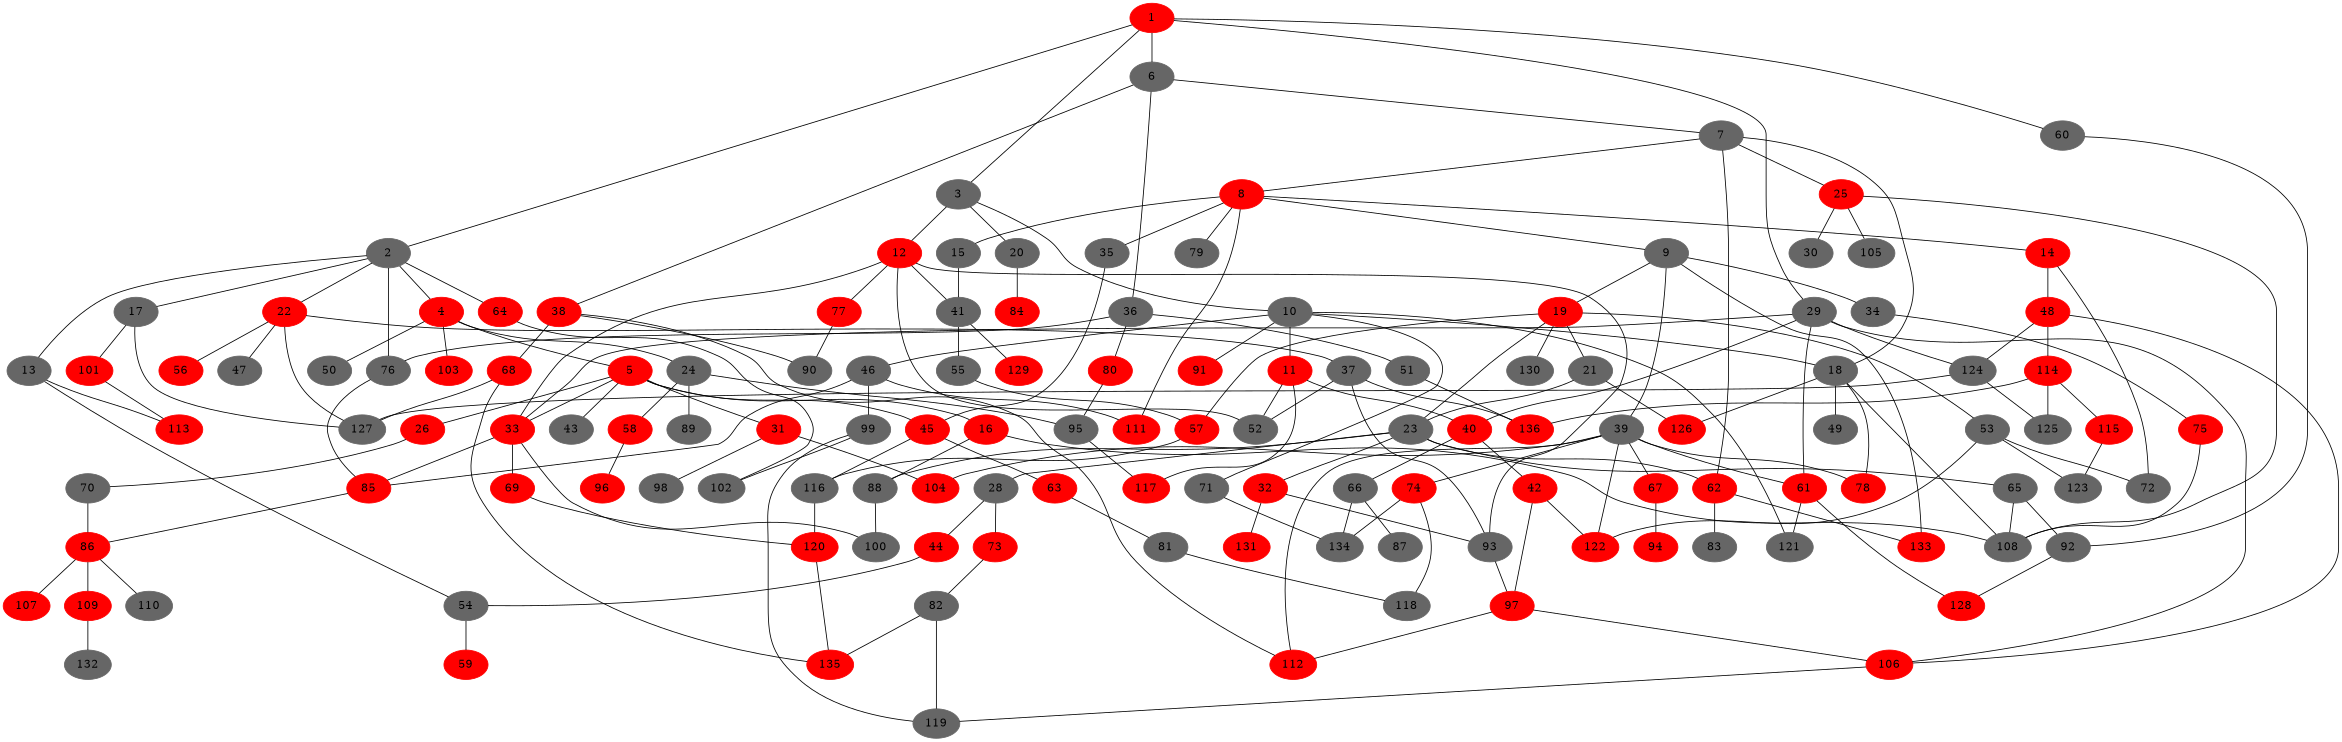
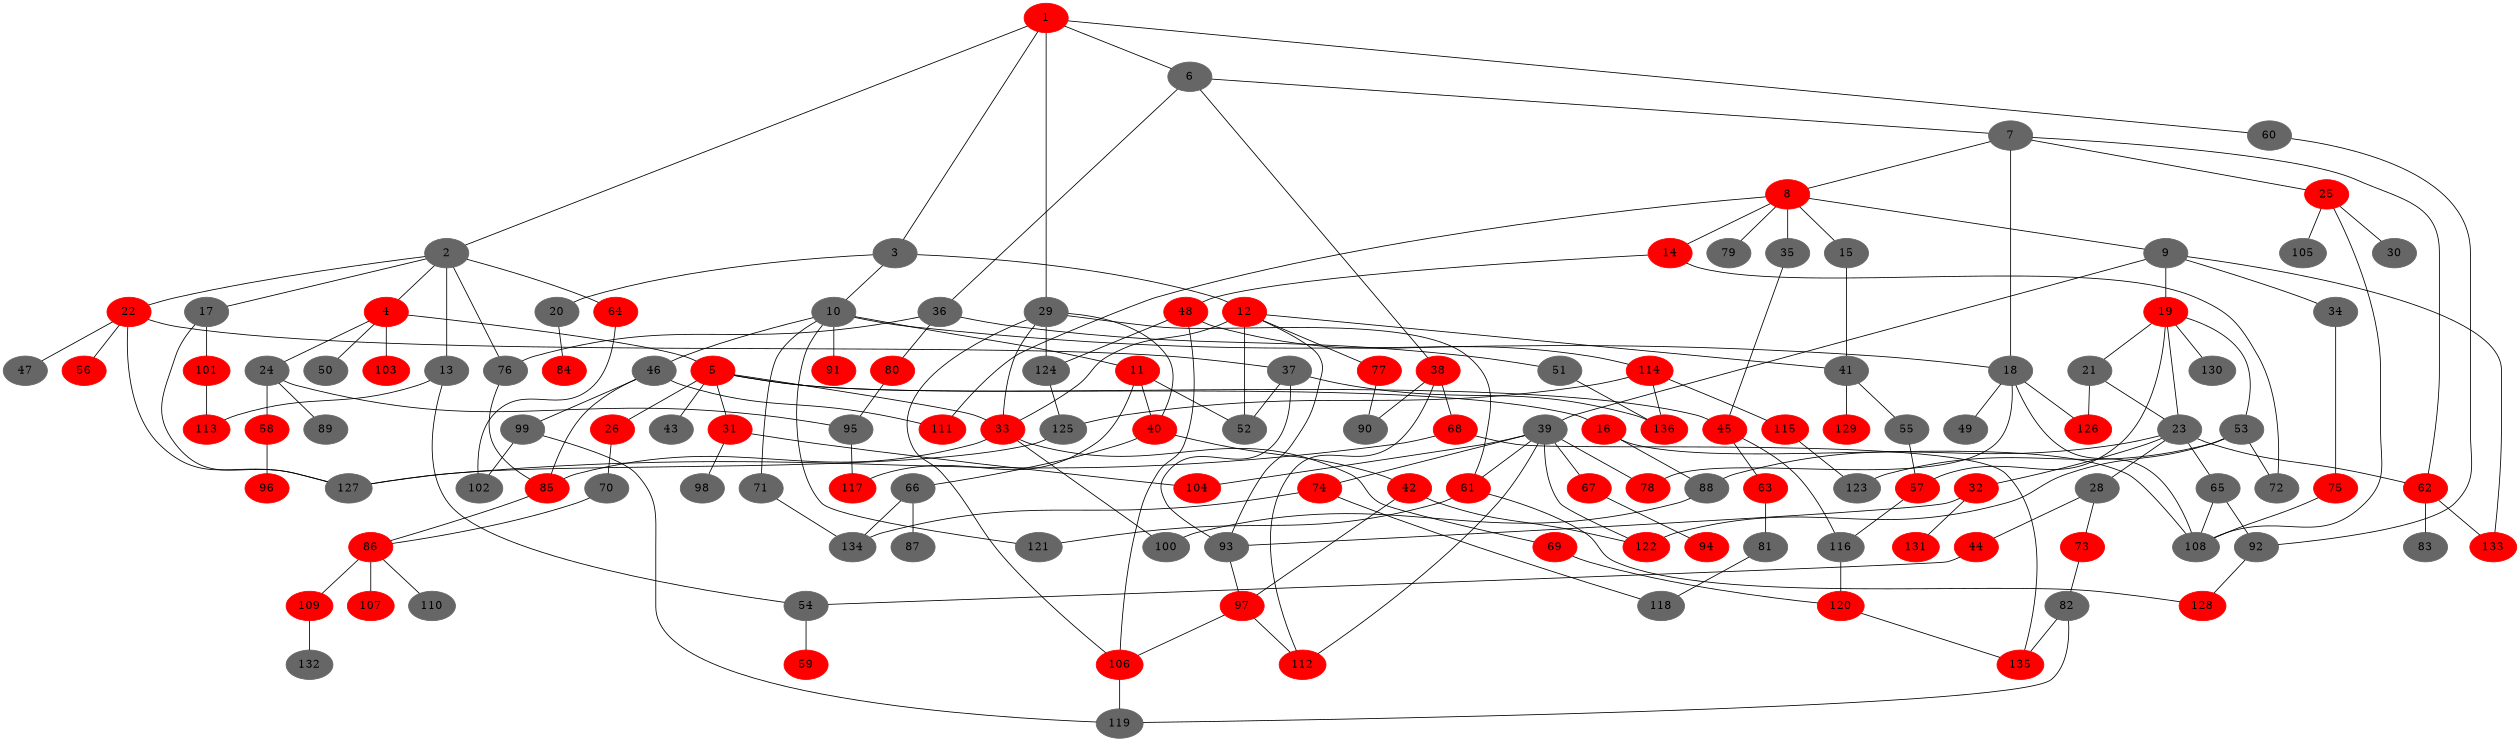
(1164, 391) -> (709, 466)
